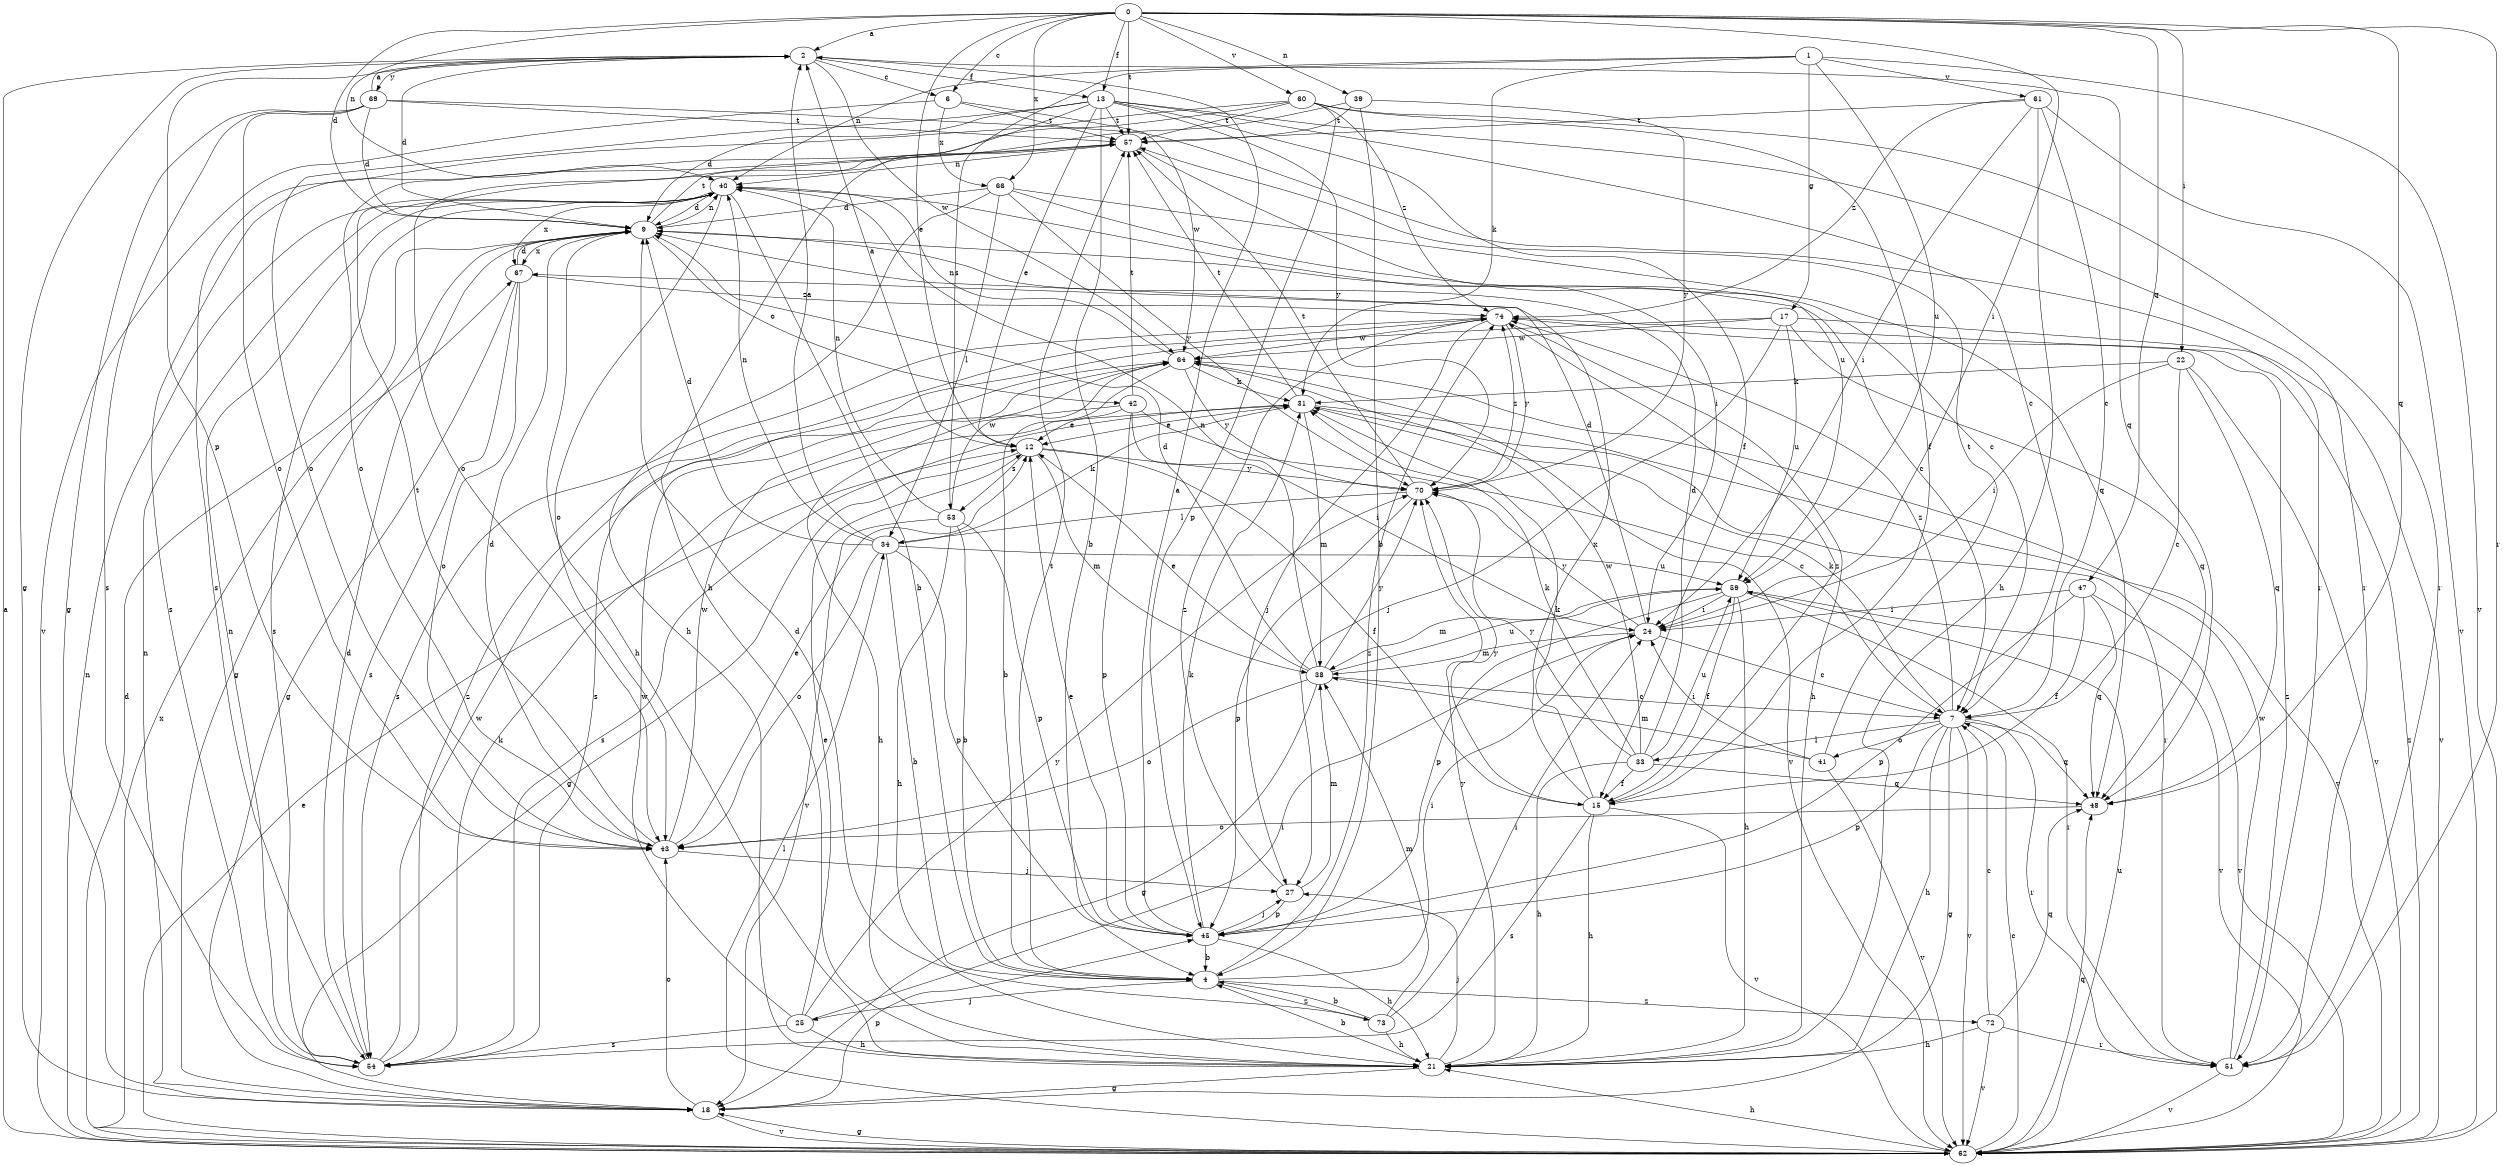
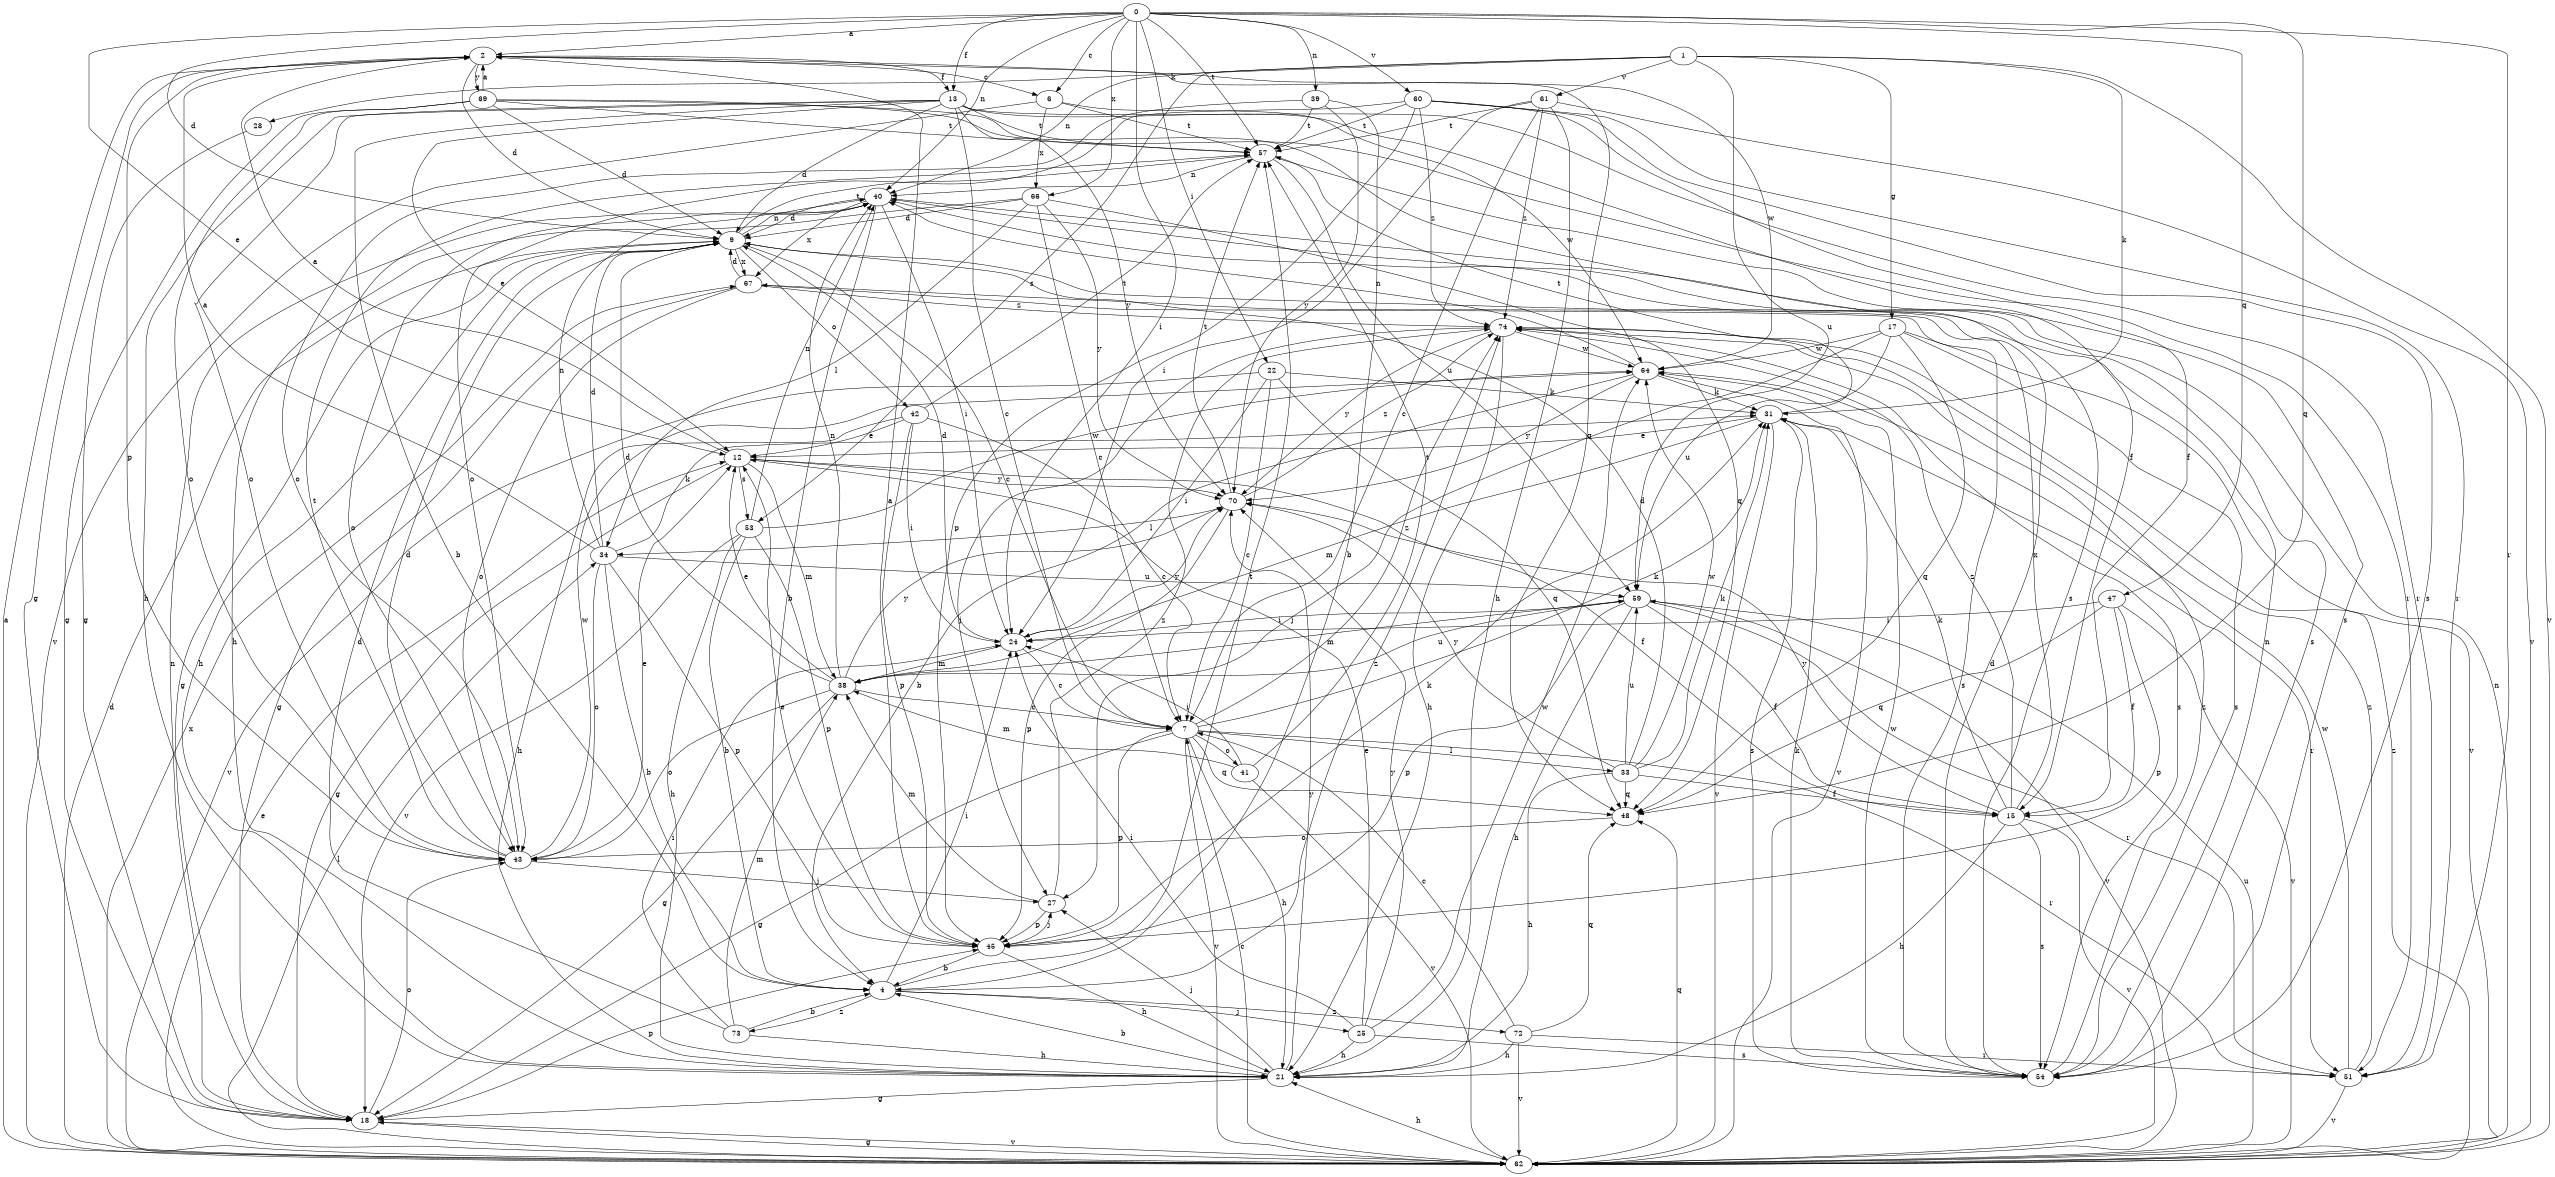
none -> (258, 126)
